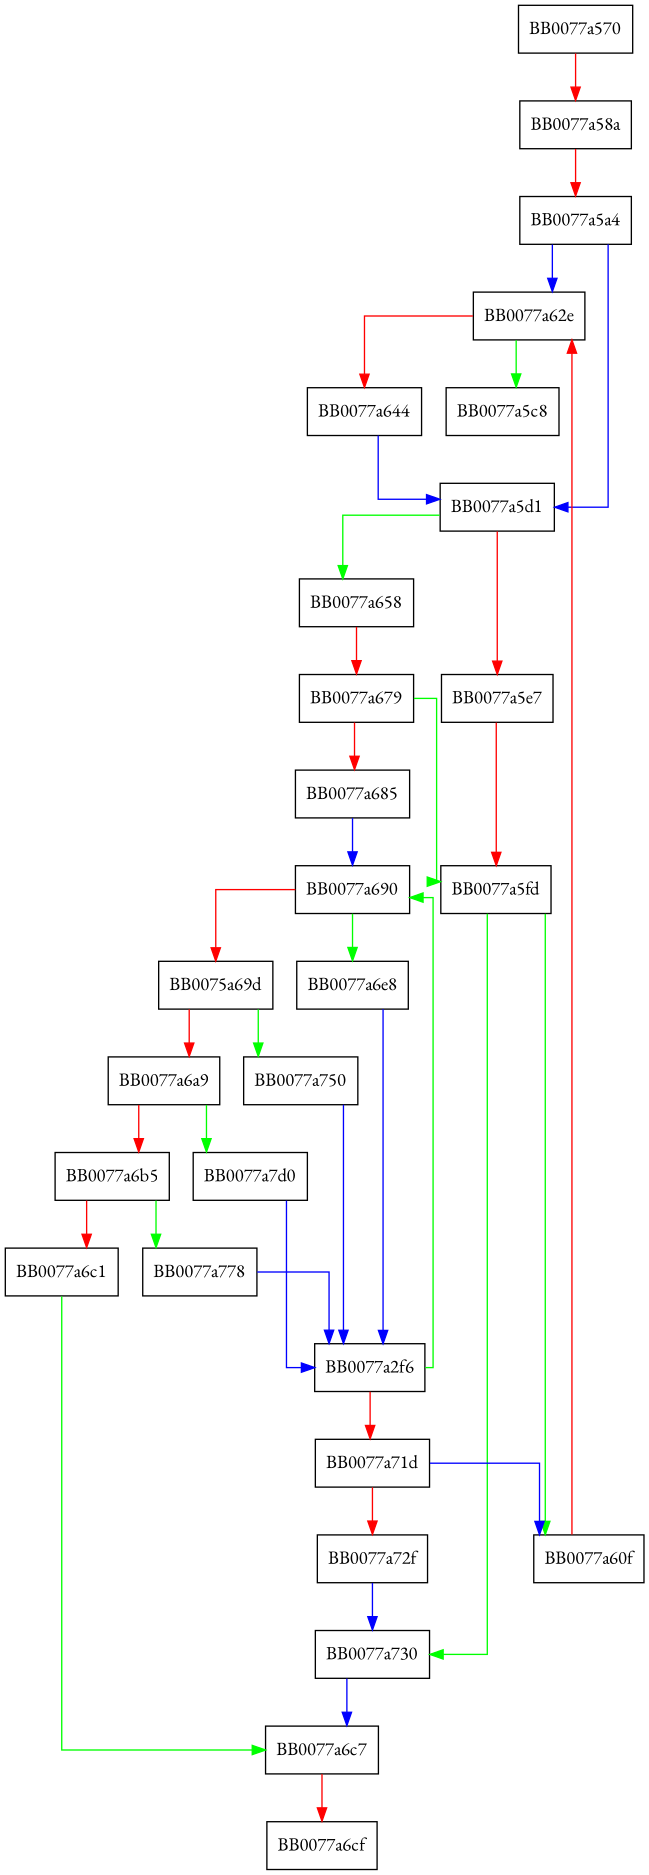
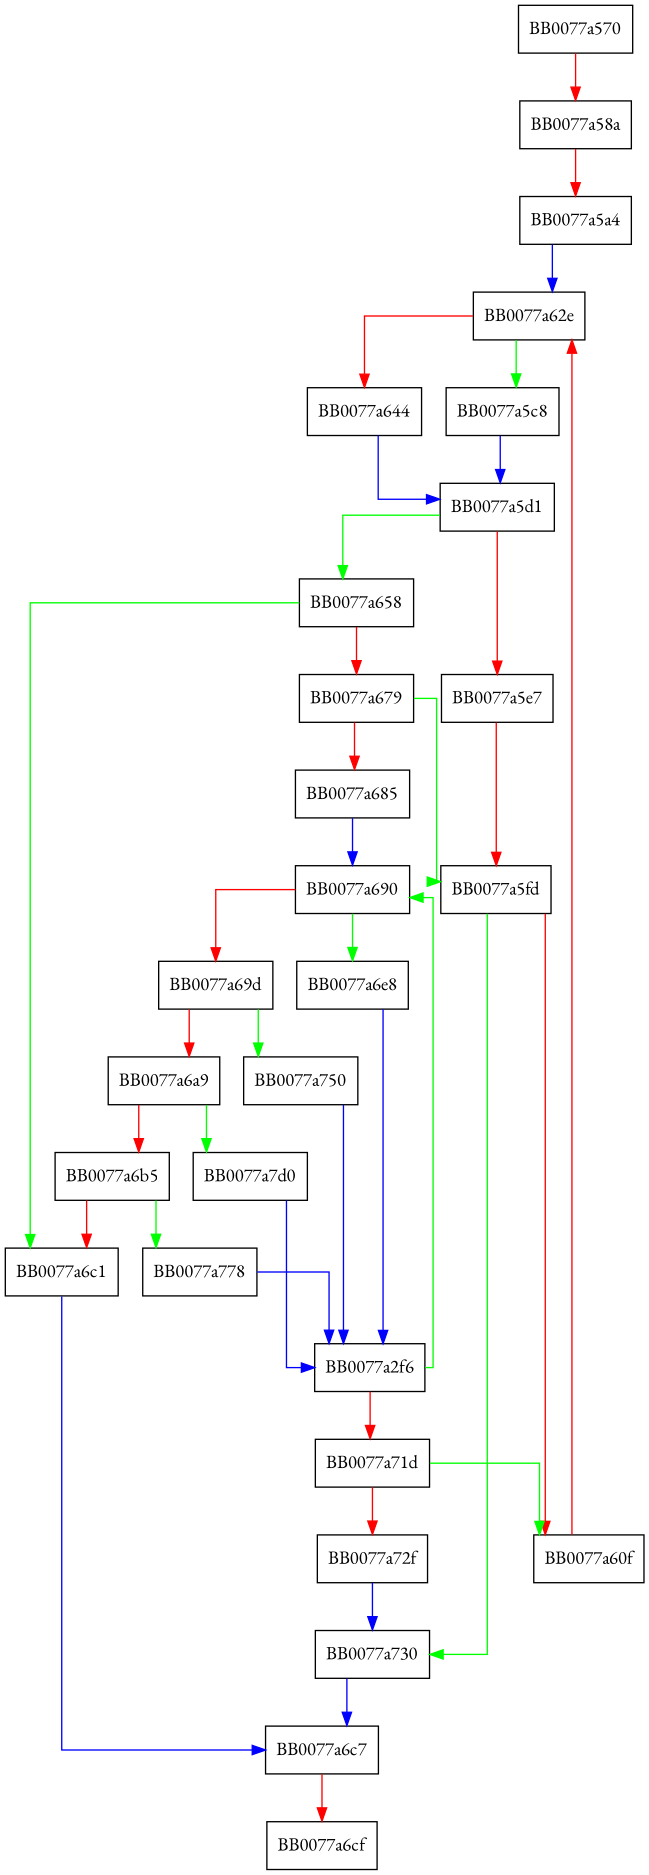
(608, 396) -> (500, 453)
none -> (30, 784)
(216, 985) -> (216, 985)
(545, 1218) -> (545, 1218)
(514, 1463) -> (514, 1463)
(62, 1618) -> (62, 1618)
